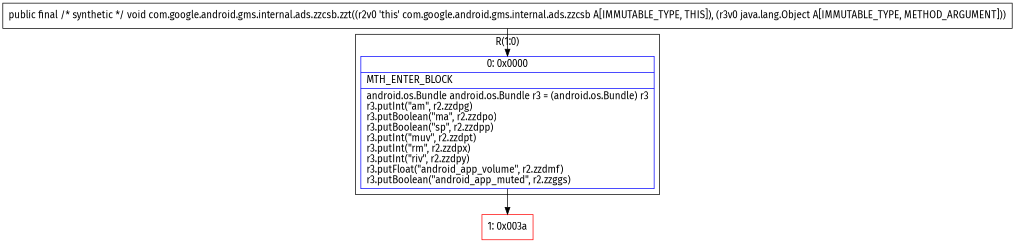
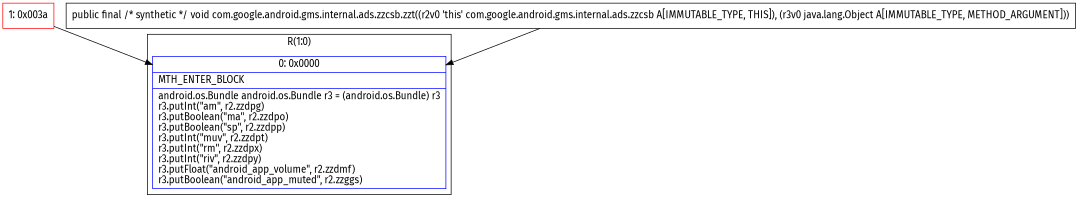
(507, 199) -> (100, 44)
